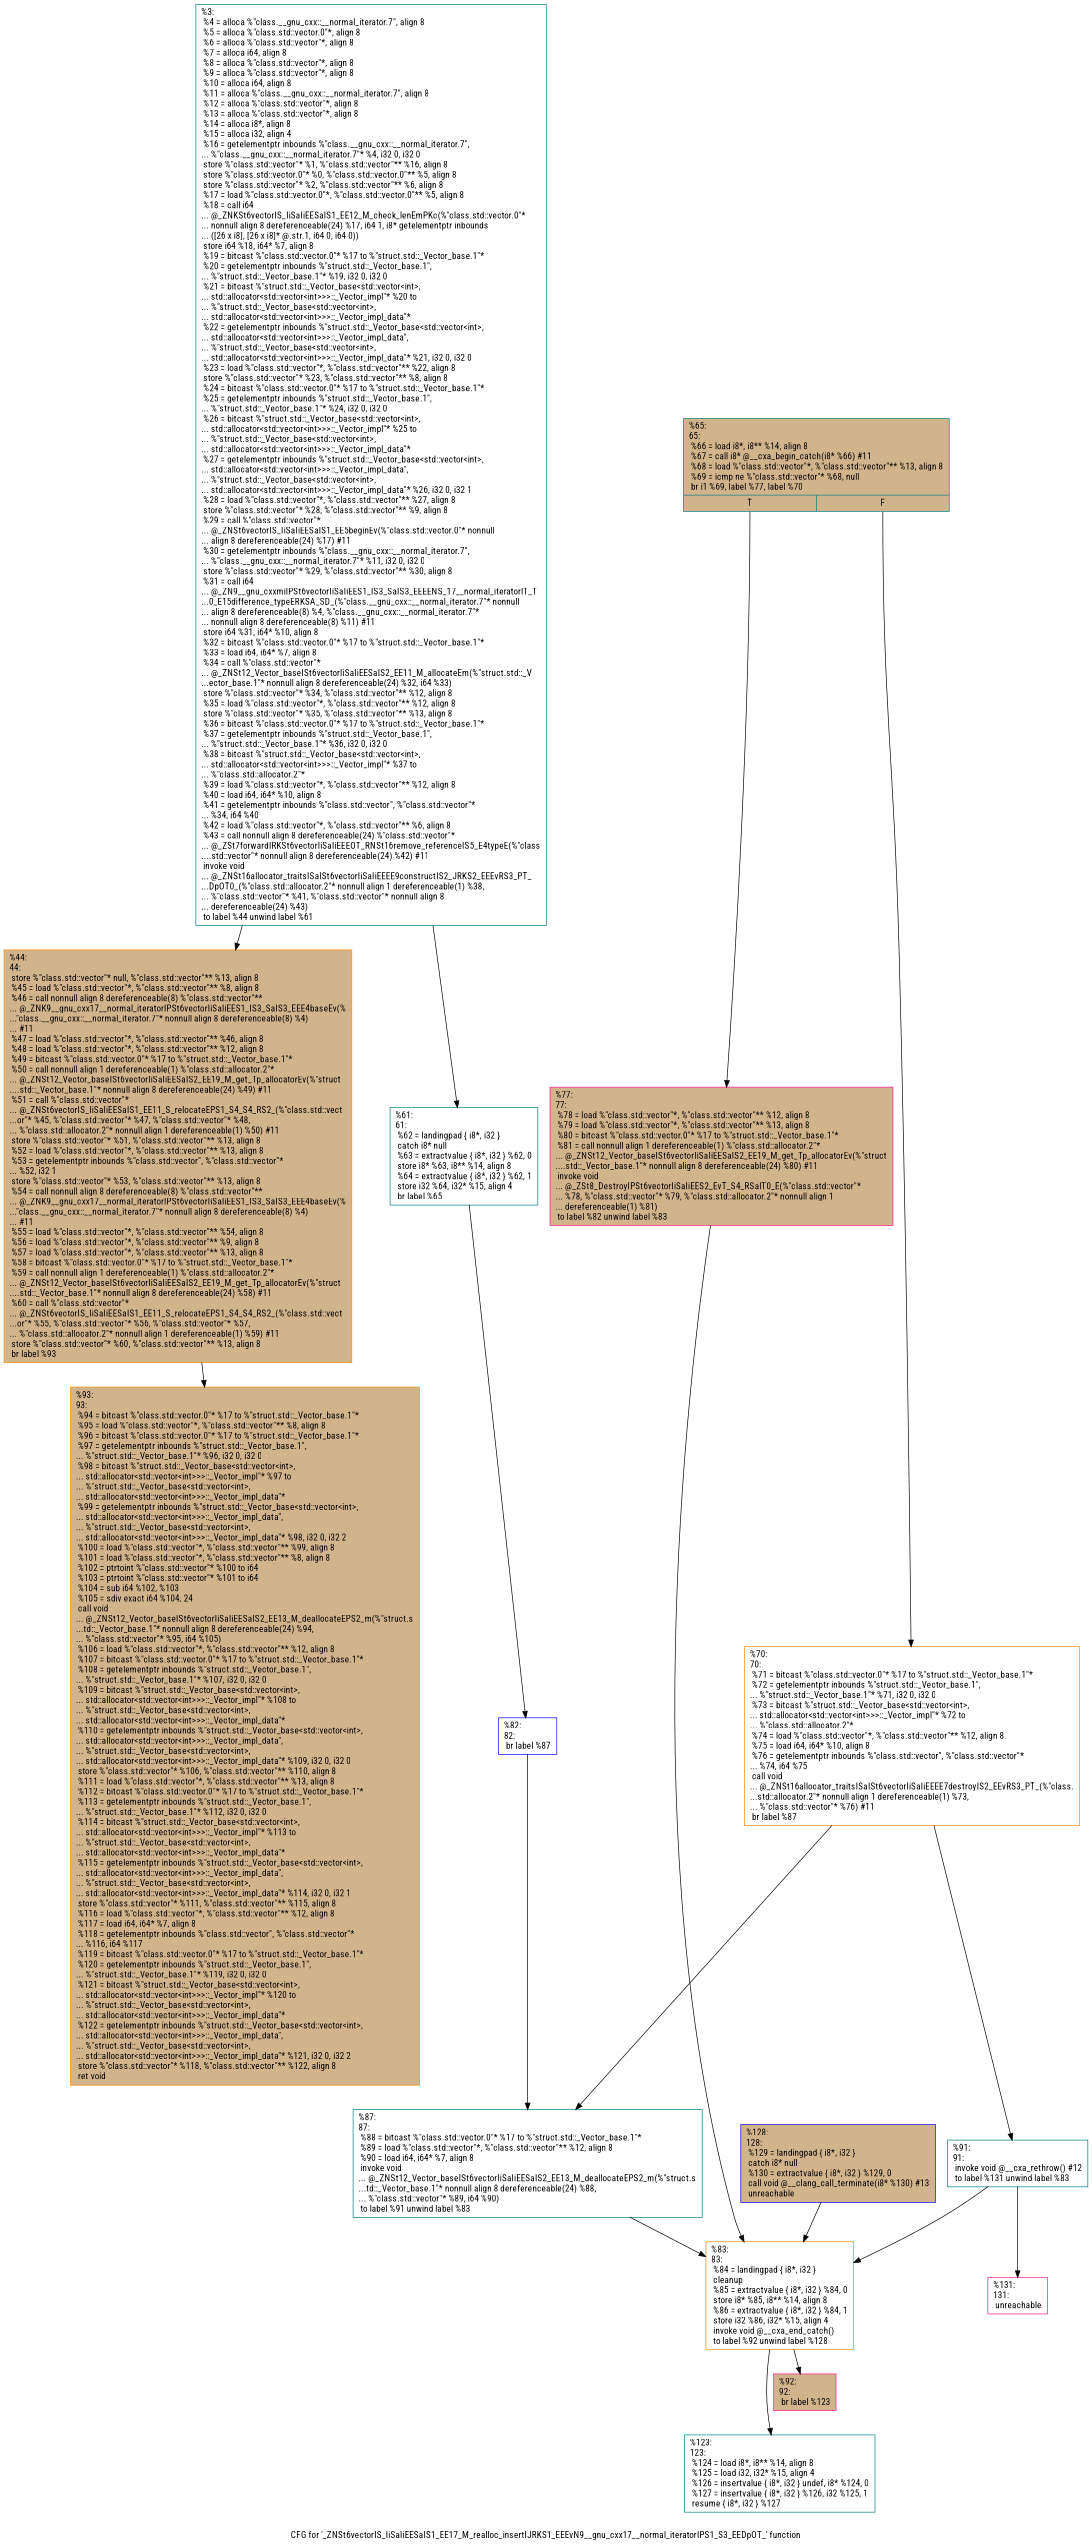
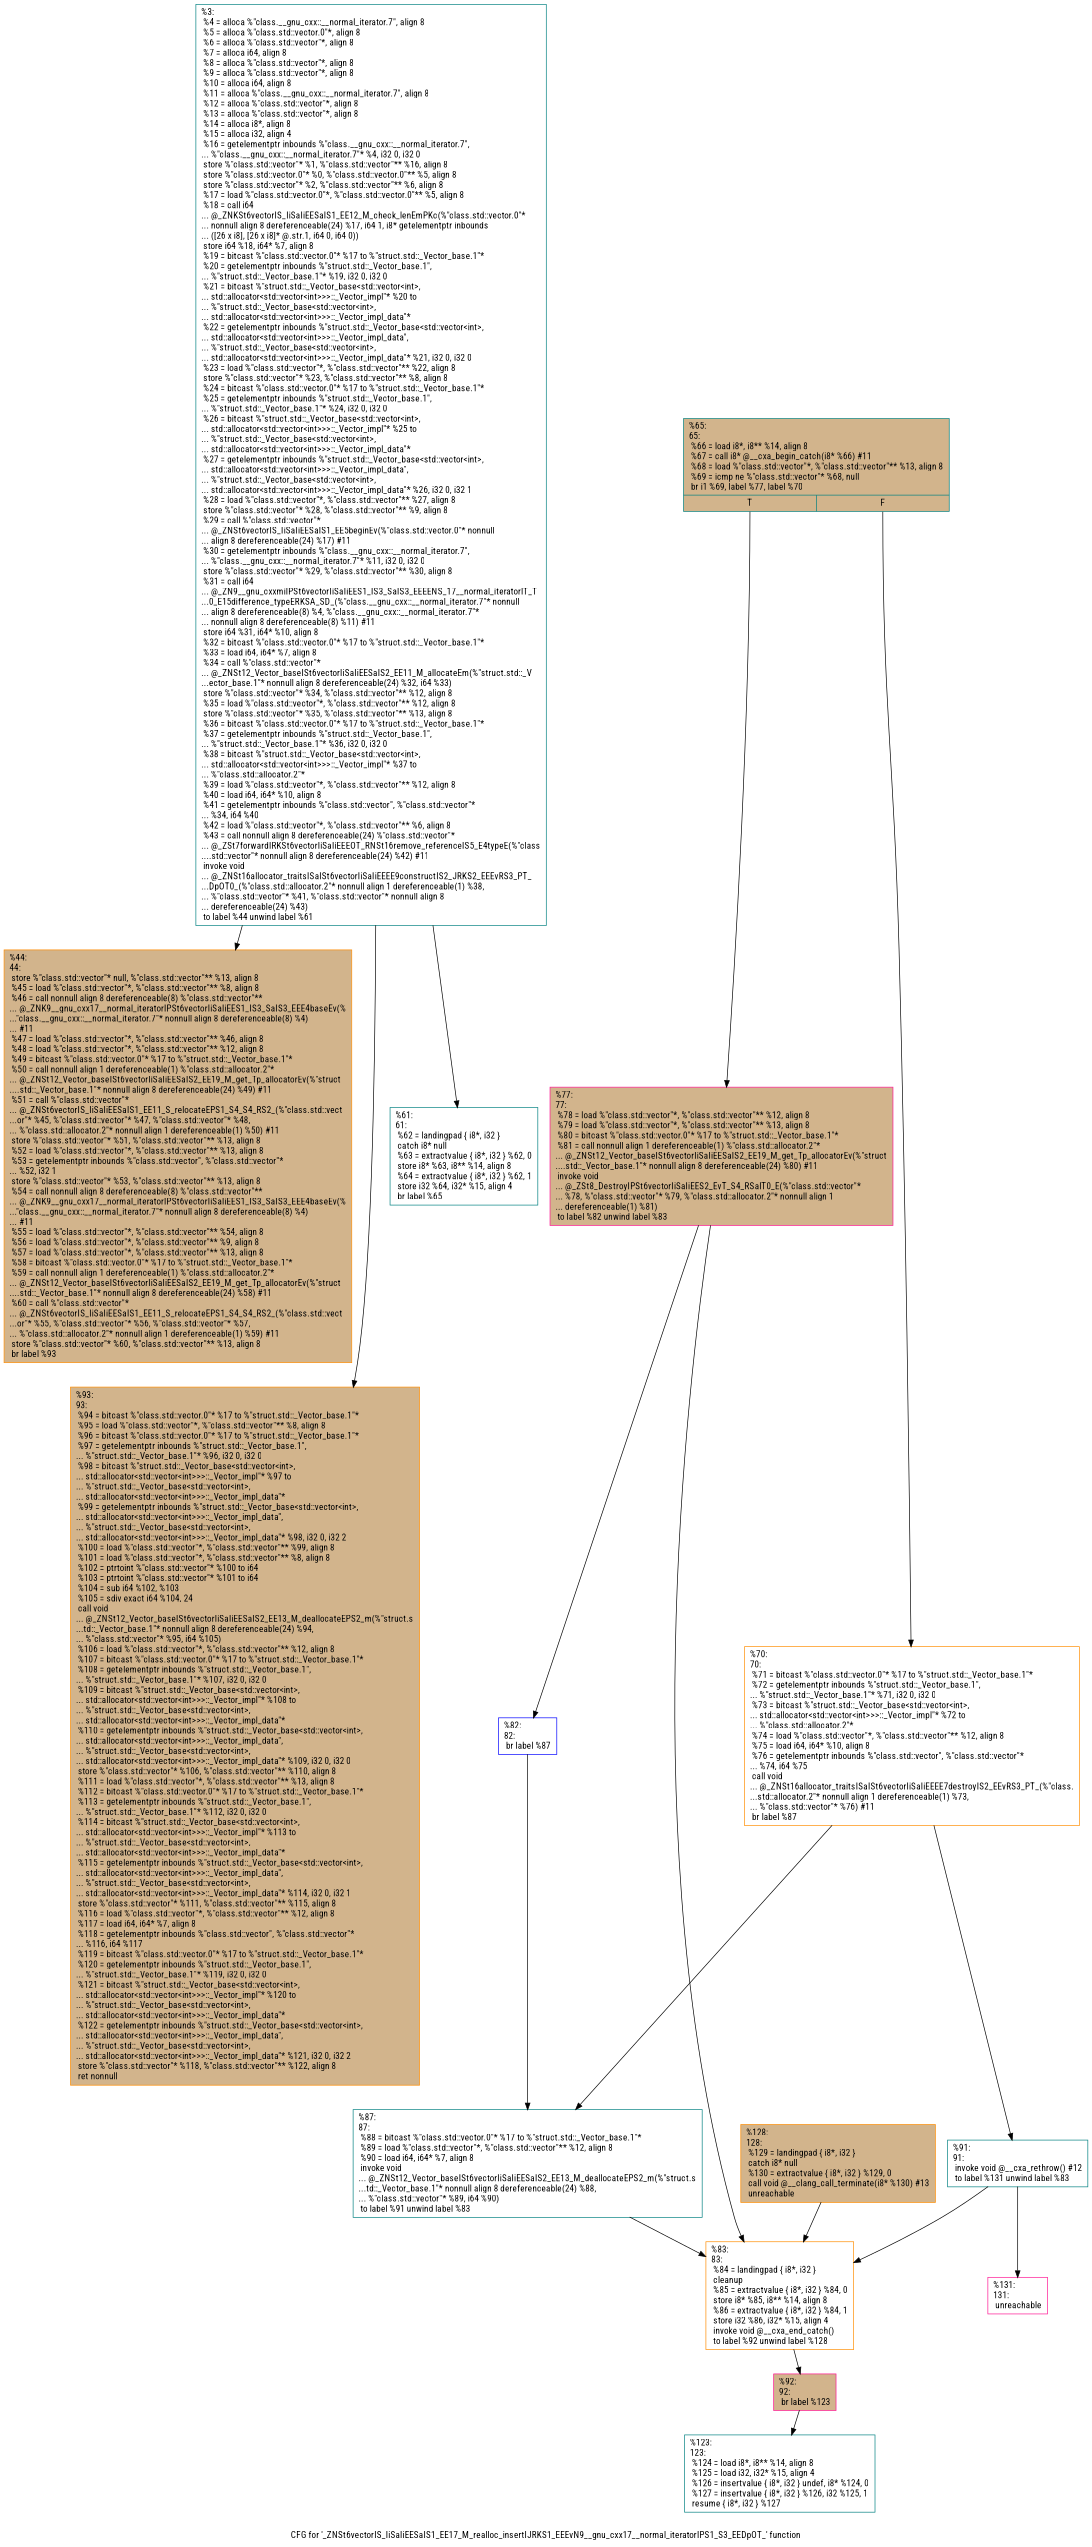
(203, 1371) -> (372, 1153)
(497, 1458) -> (617, 1468)
(91, 2076) -> (97, 2076)
(838, 2163) -> (838, 2163)
(767, 2389) -> (797, 2419)
